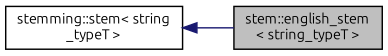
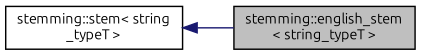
(308, 28) -> (325, 28)
